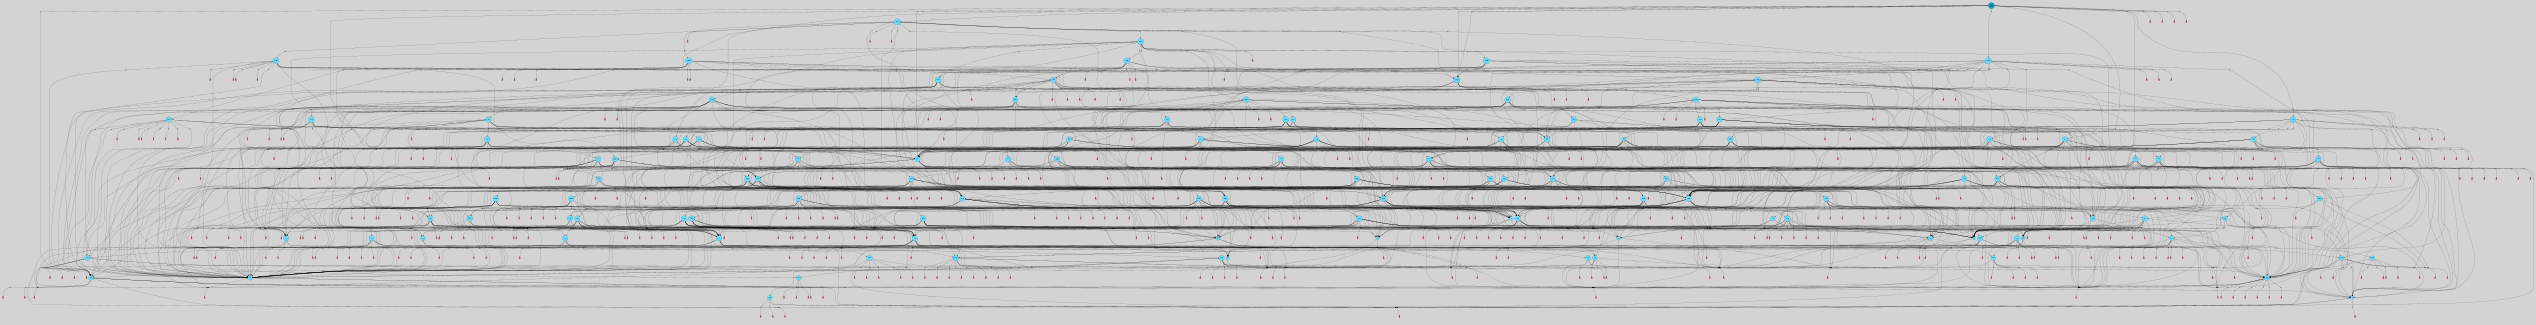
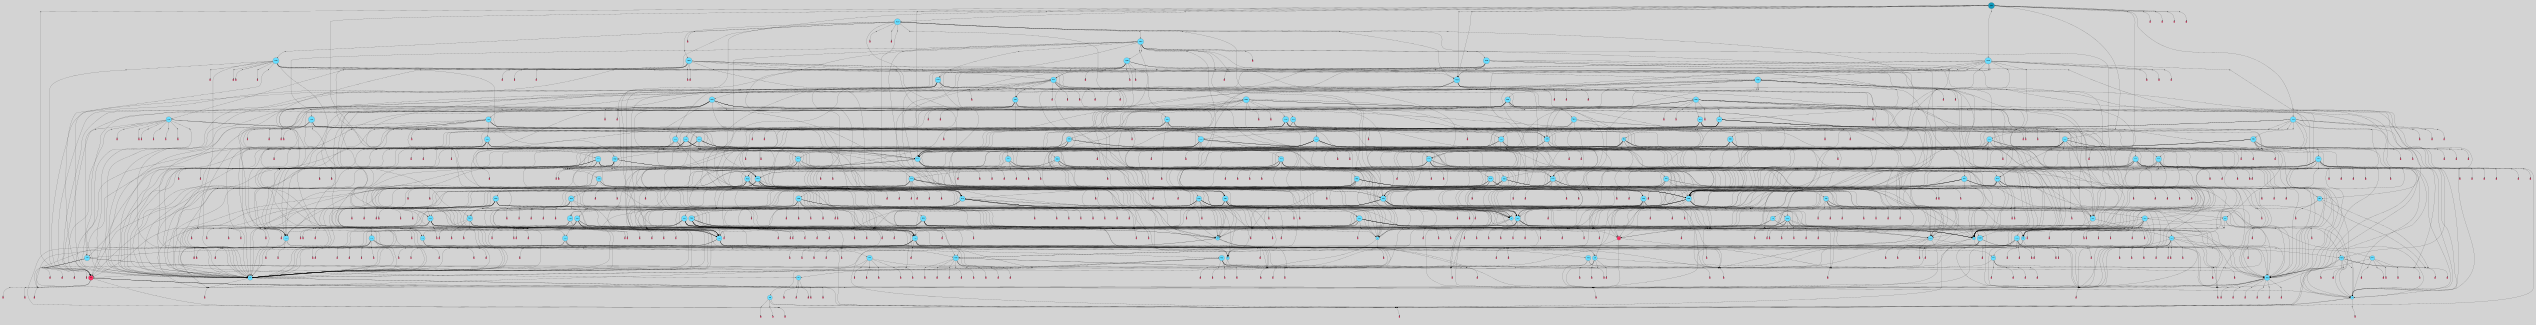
(1619, 238) -> (1619, 238)
(91, 278) -> (91, 278)
